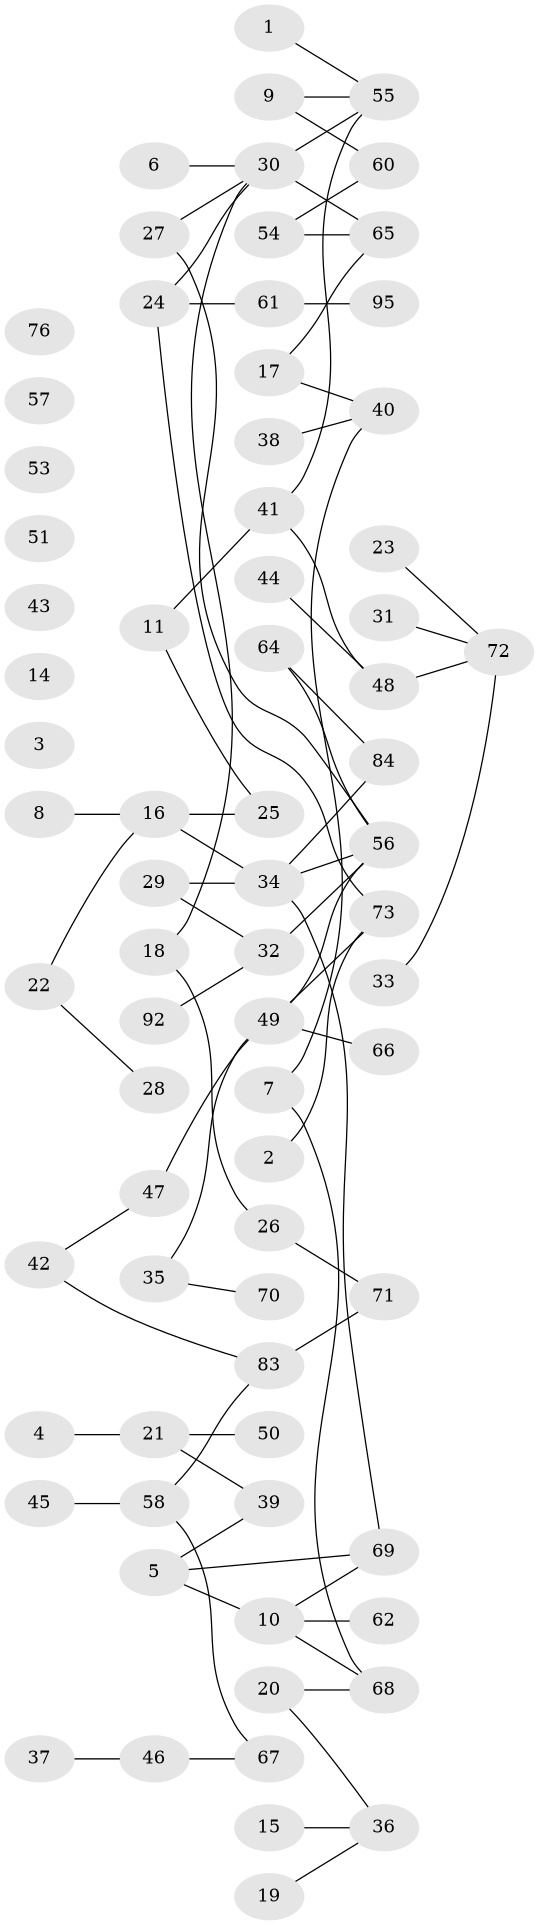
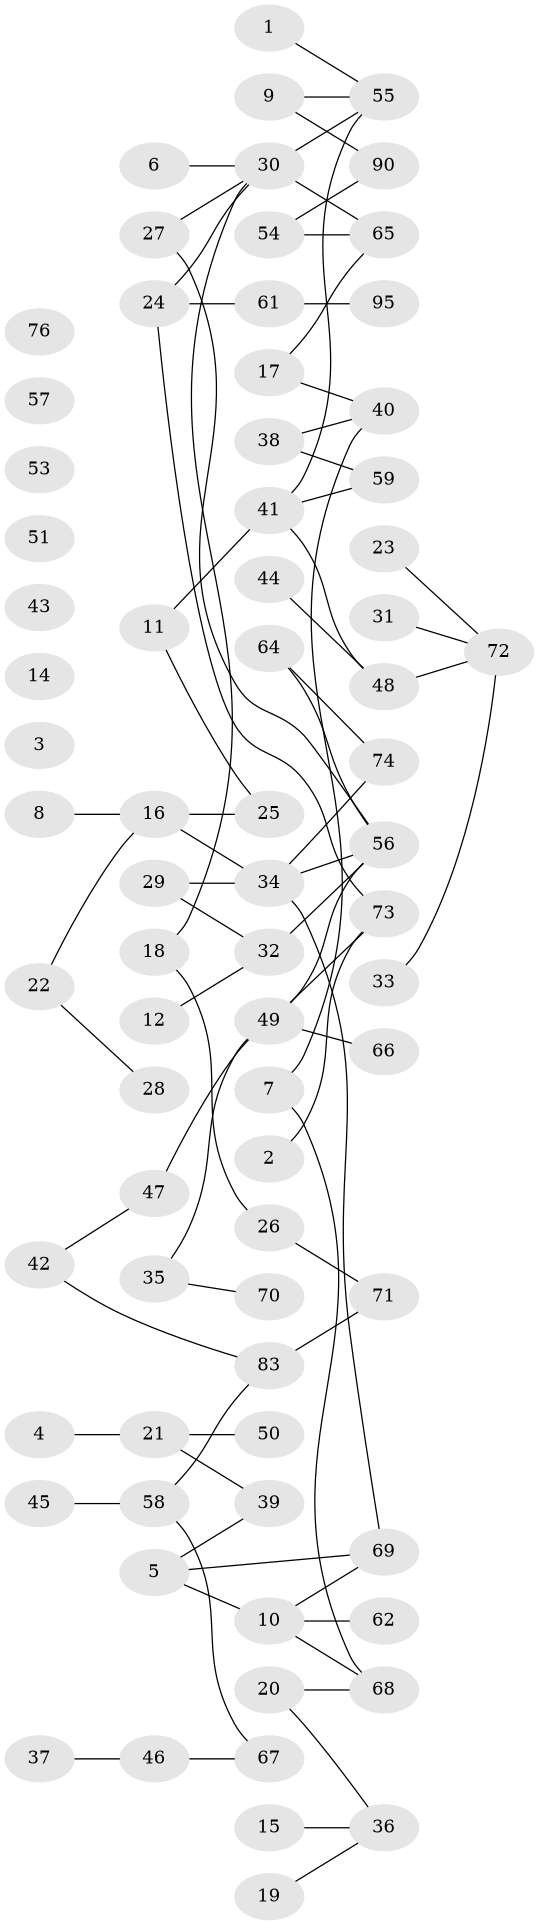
(384, 166) -> (384, 166)
none -> (384, 480)
(384, 762) -> (384, 762)
(154, 1021) -> (154, 1021)
